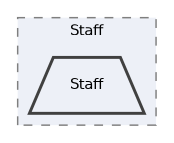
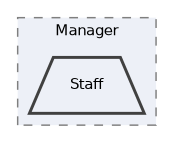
(87, 32) -> (87, 32)
